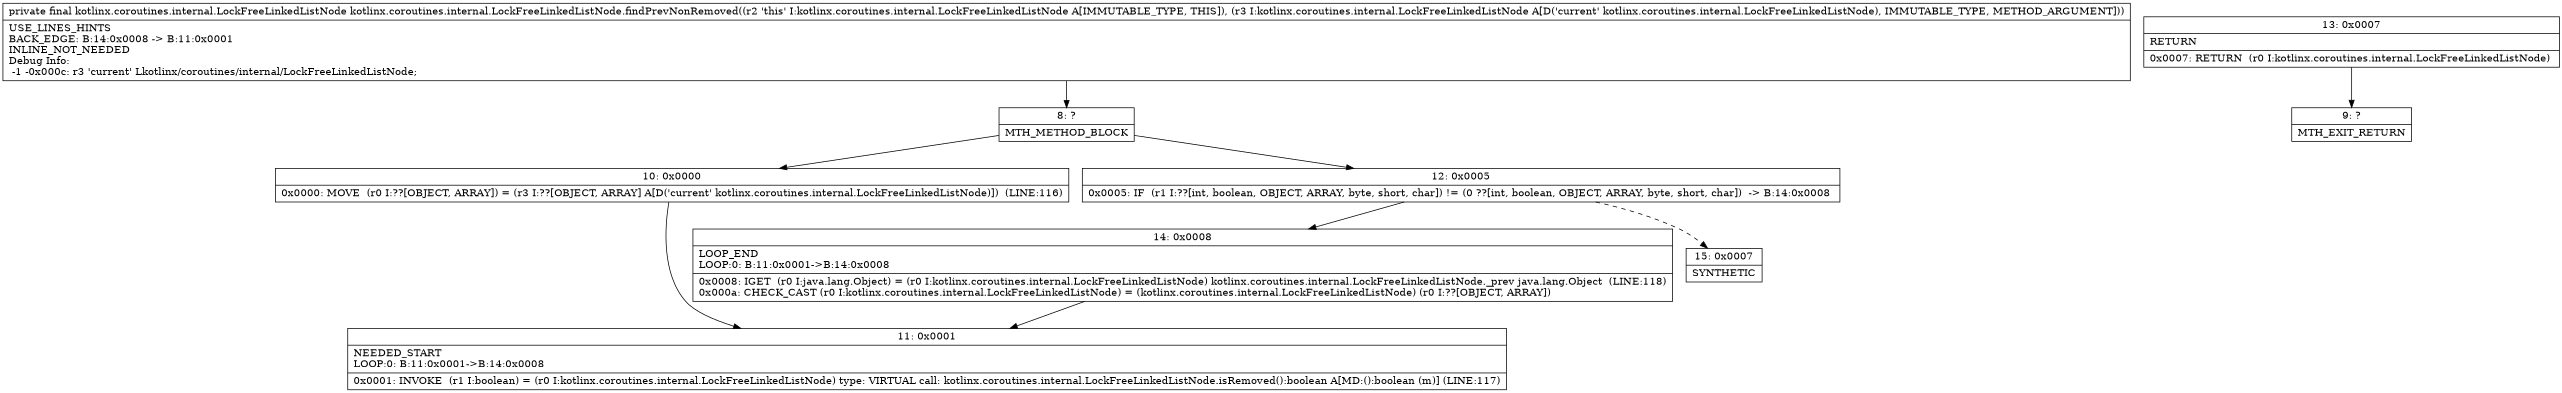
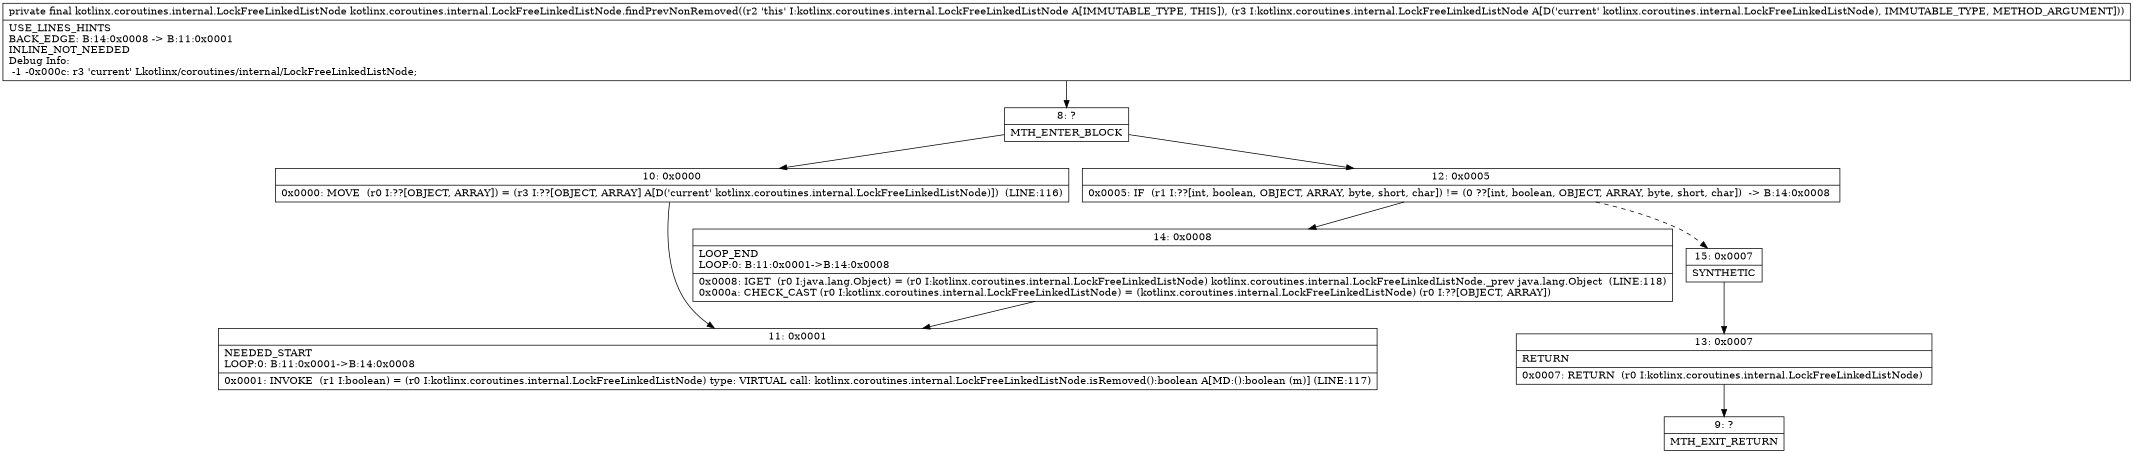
(1067, 133) -> (1067, 133)
none -> (1724, 304)
